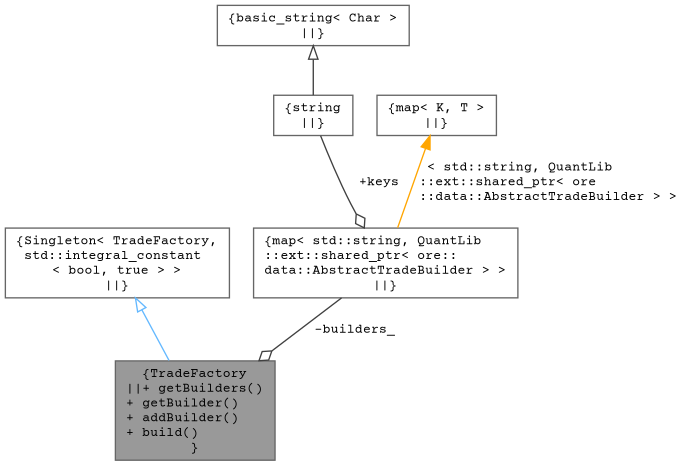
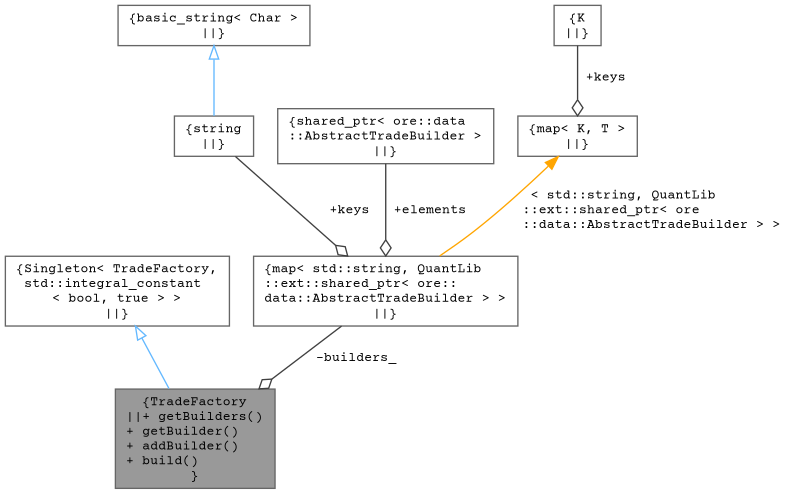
none -> (578, 25)
(313, 77) -> (214, 88)
none -> (386, 136)
